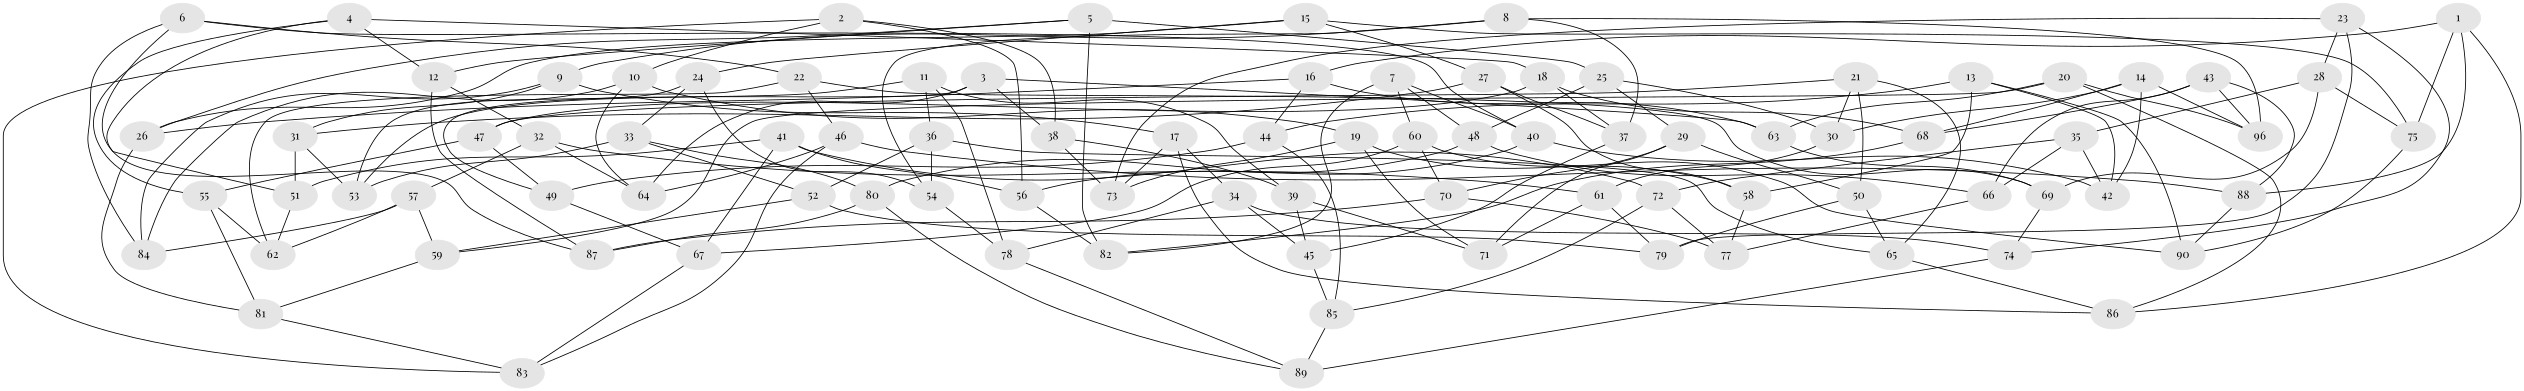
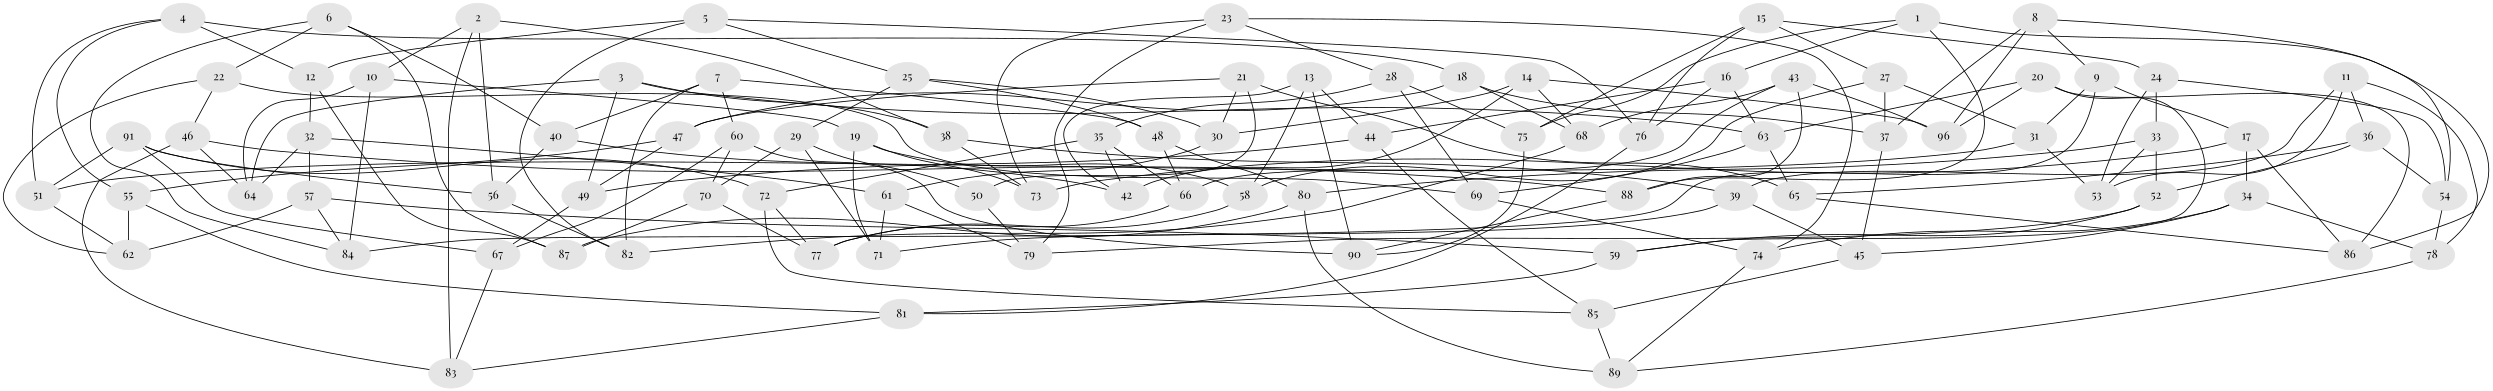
(142, 136) -> (1641, 136)
(782, 136) -> (129, 136)
(1876, 227) -> (1775, 160)
